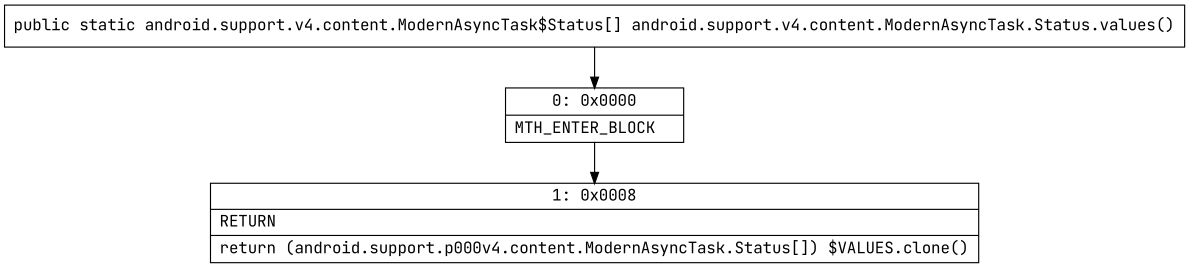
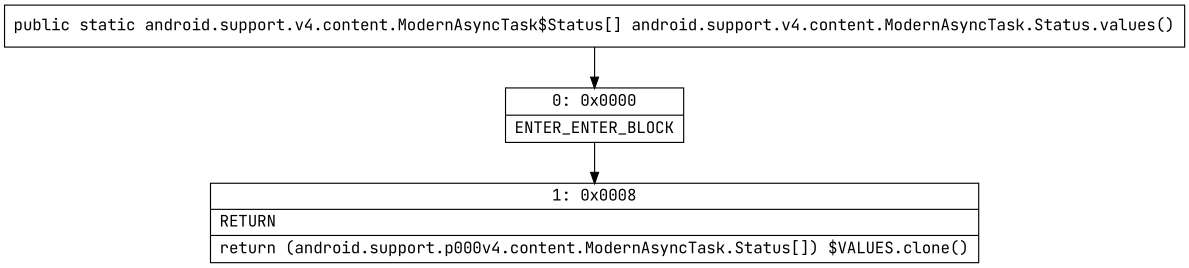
(585, 128) -> (595, 128)
